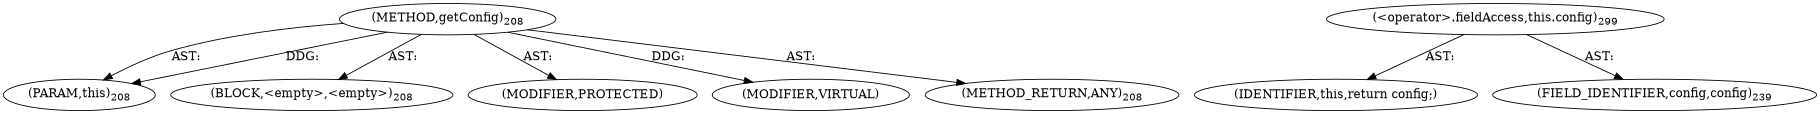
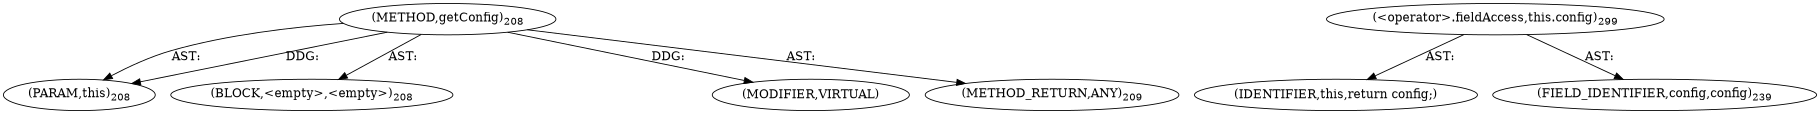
(1133, 94) -> (1133, 94)
(583, 95) -> none
